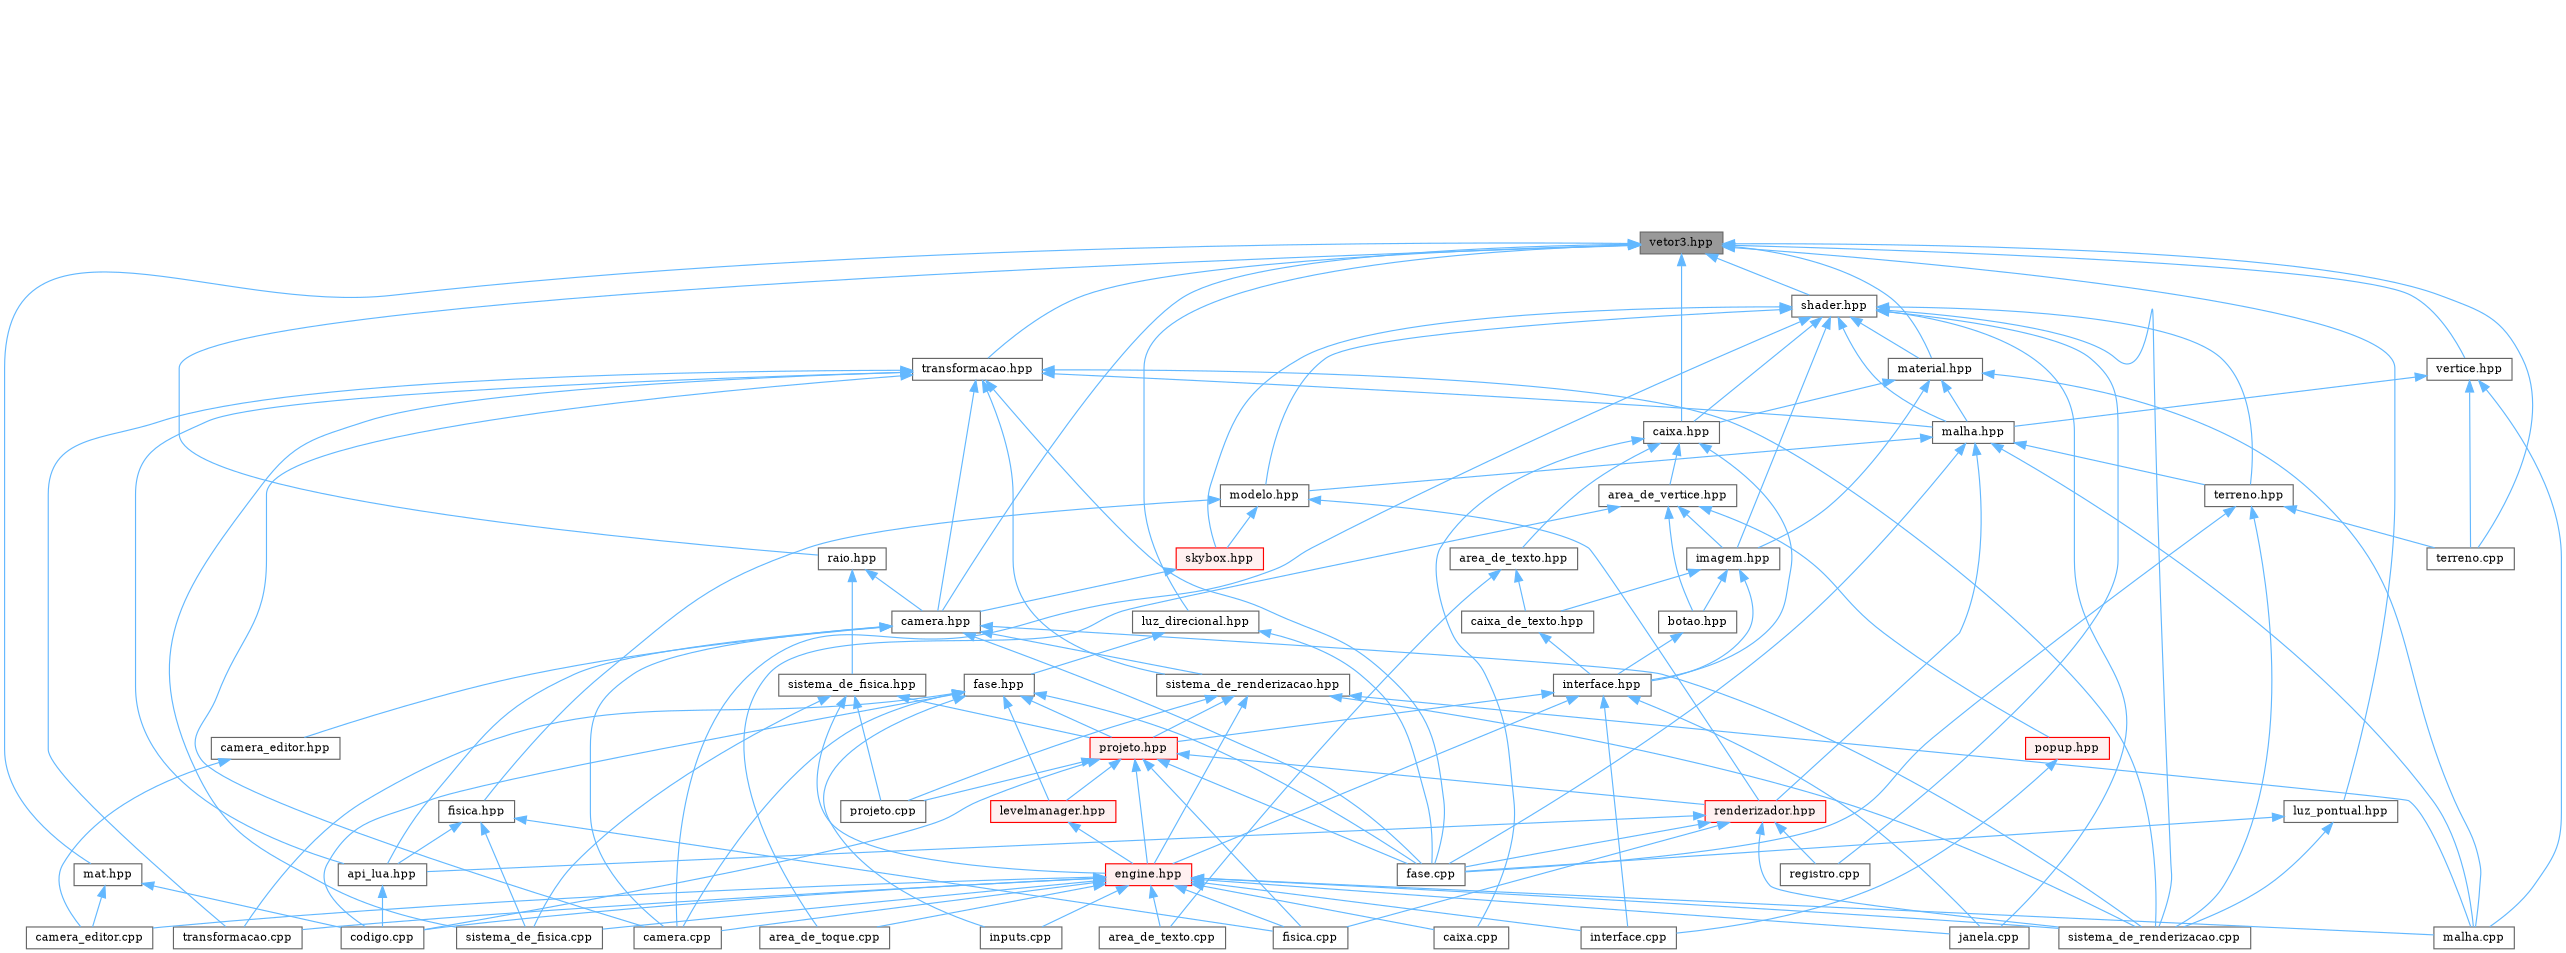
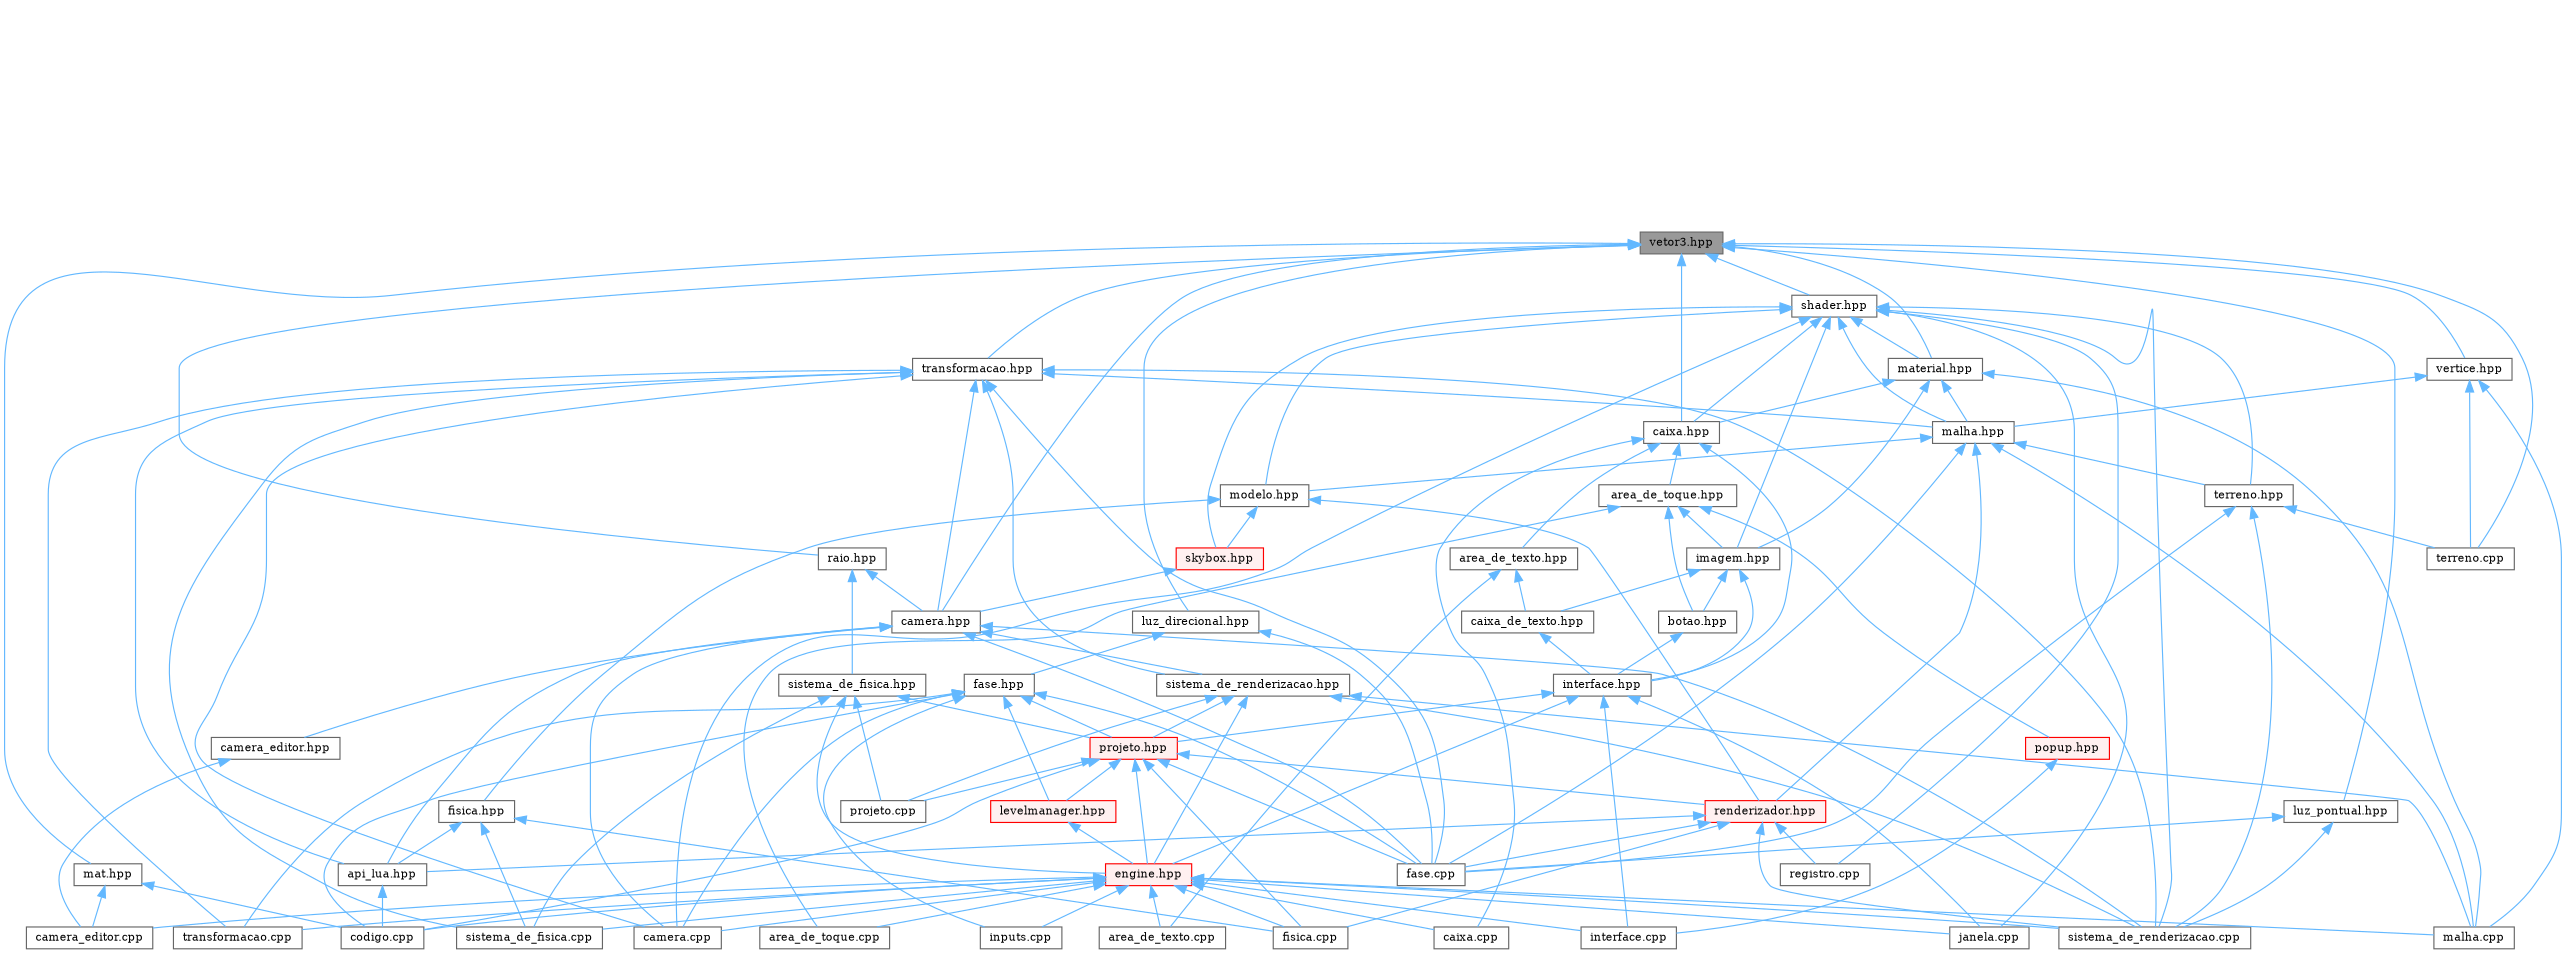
(1668, 496) -> (1668, 496)
